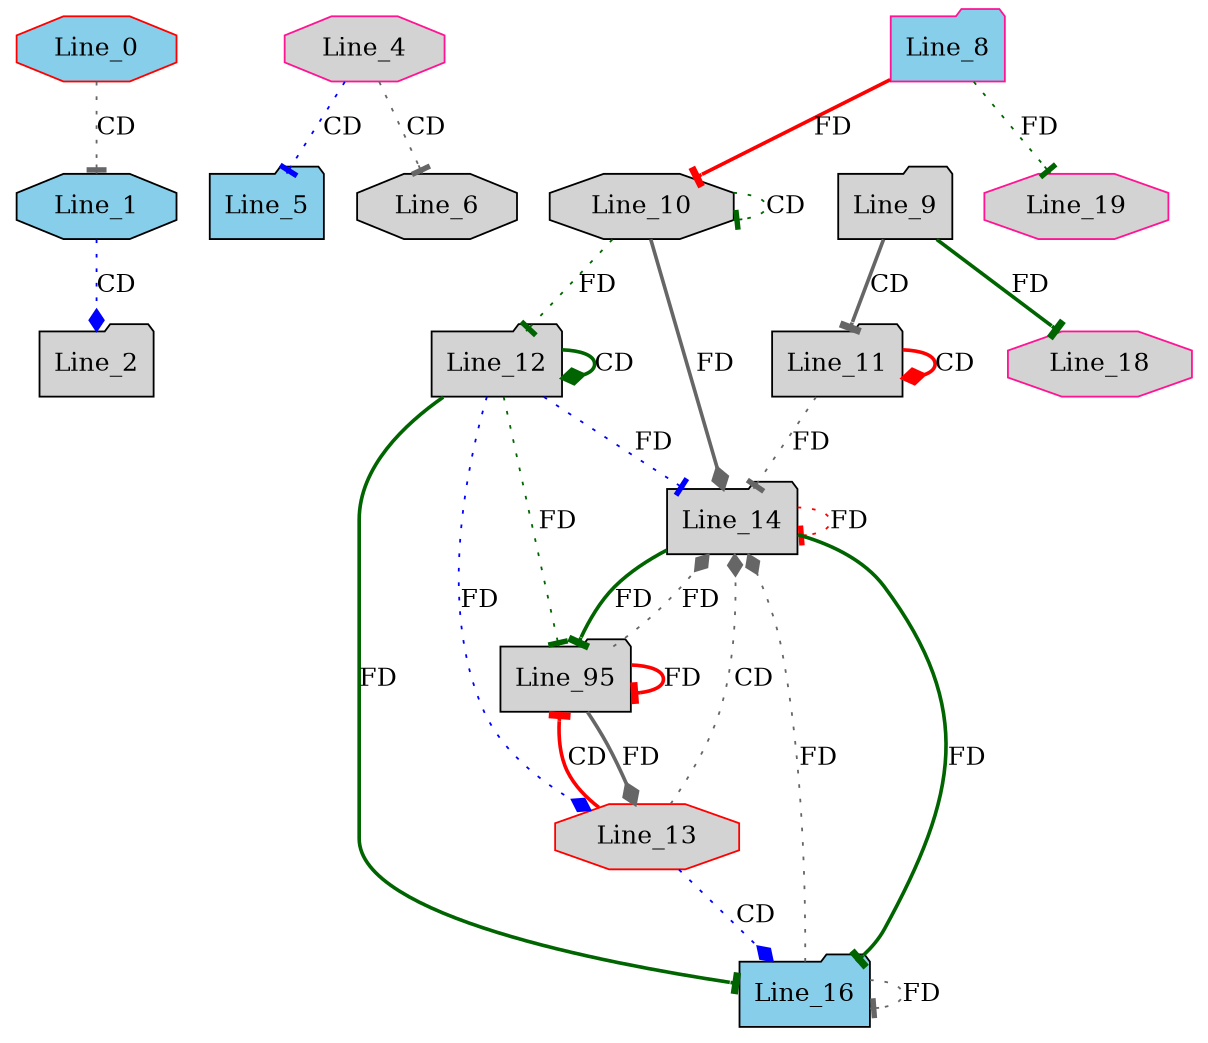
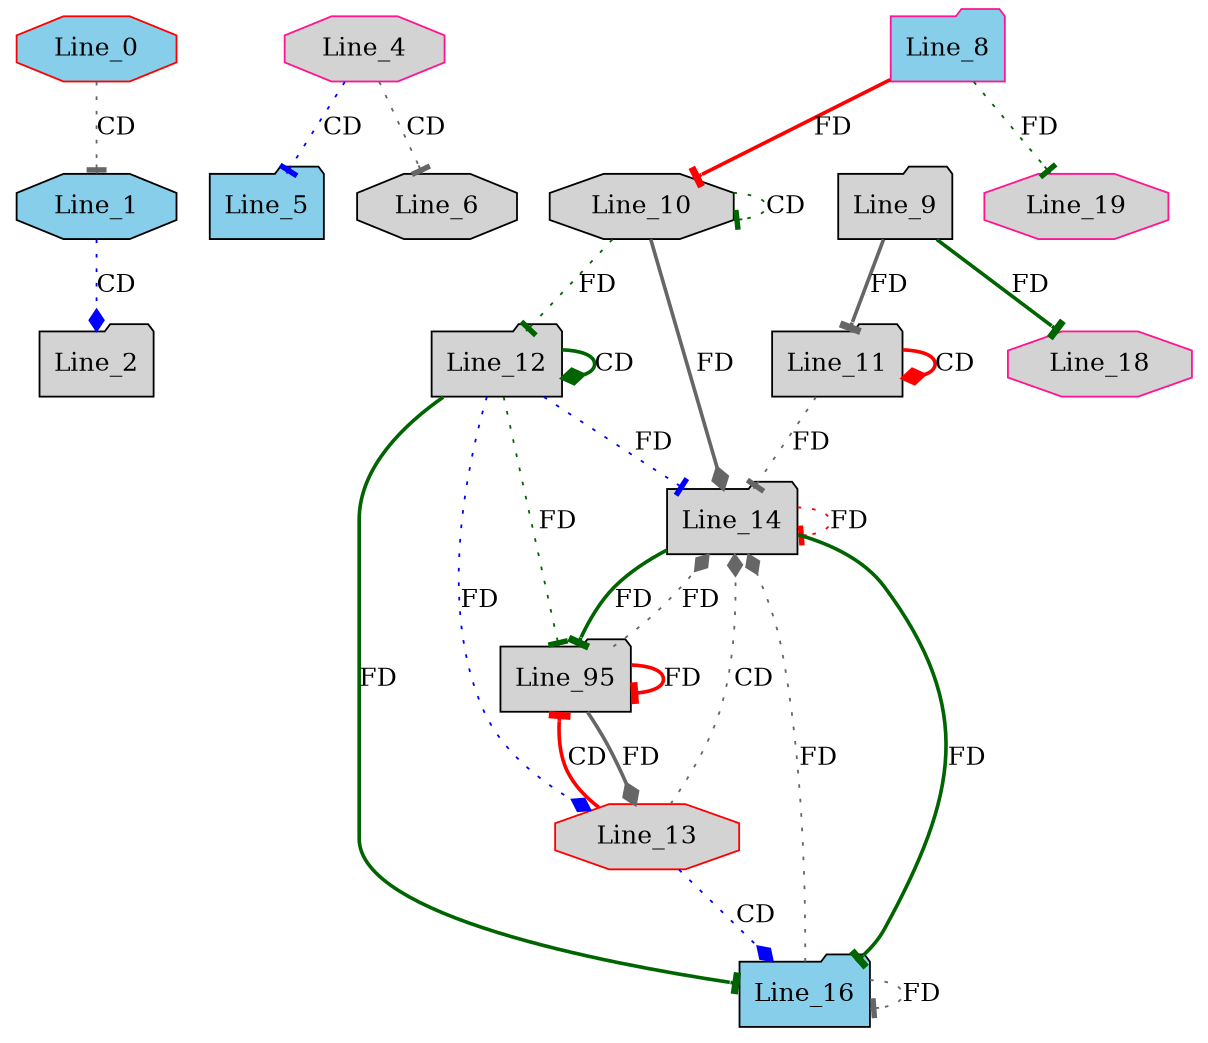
(890, 285) -> (890, 285)
